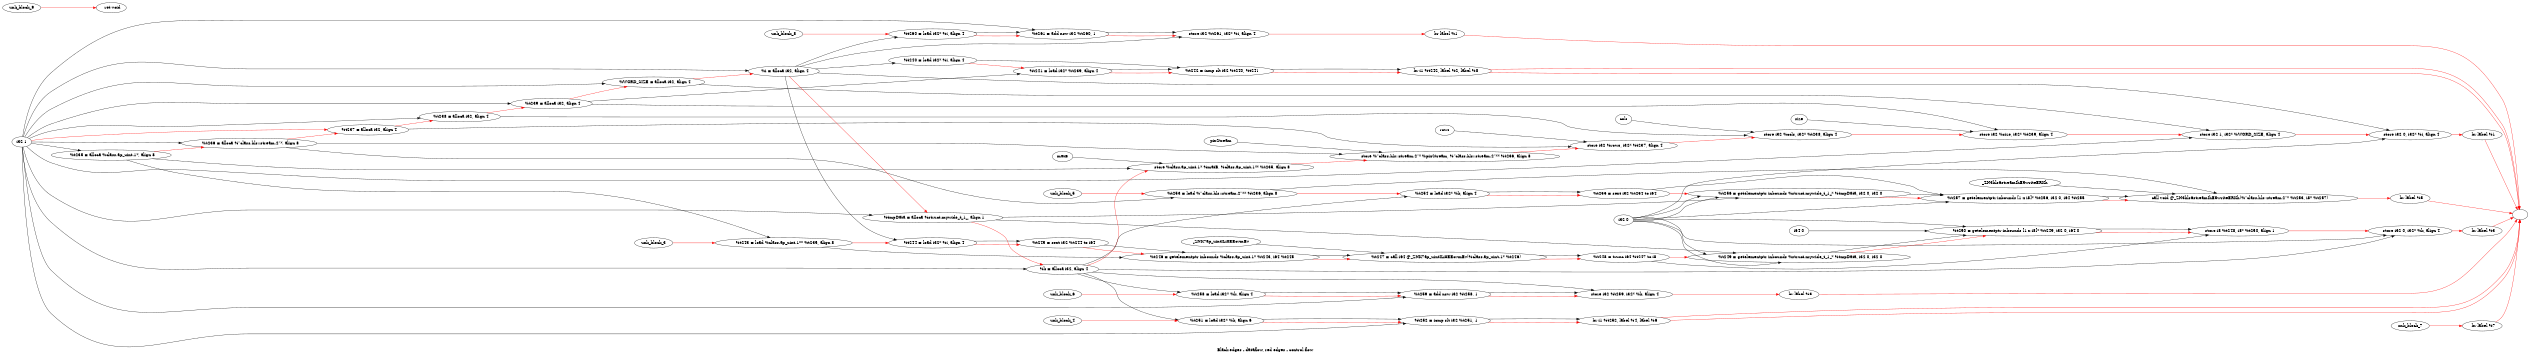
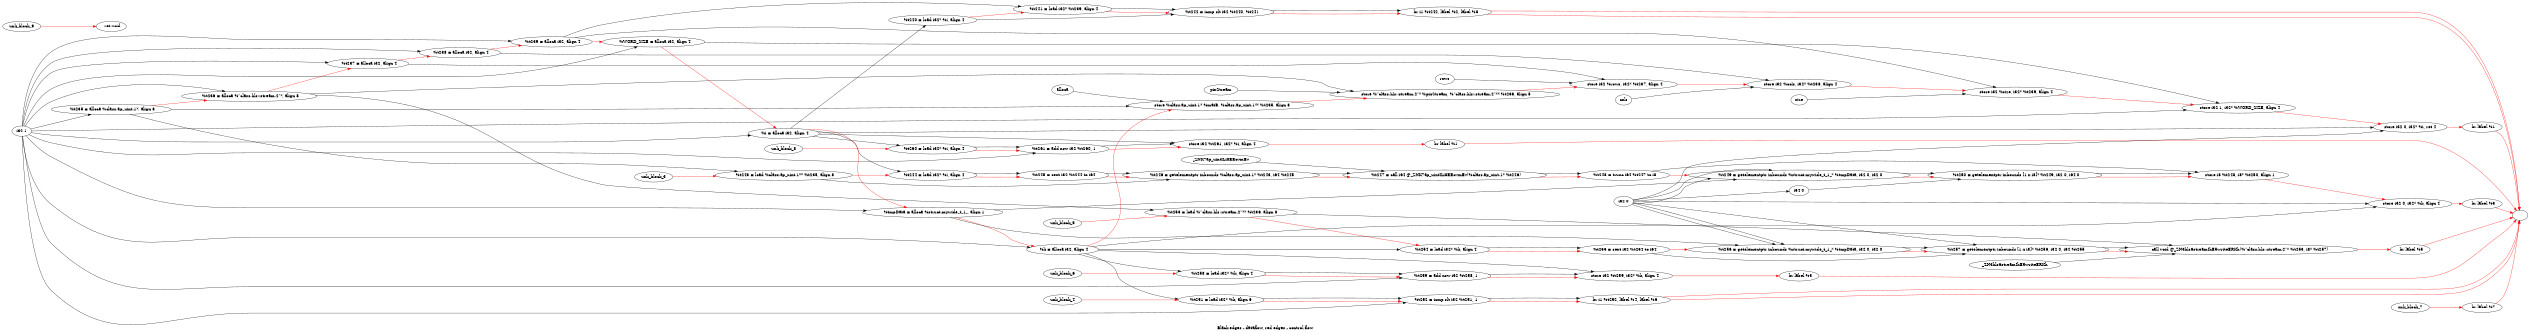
(178, 132) -> (157, 62)
(2410, 135) -> (2410, 127)
(1063, 157) -> (1063, 90)
(1798, 220) -> (1710, 196)
